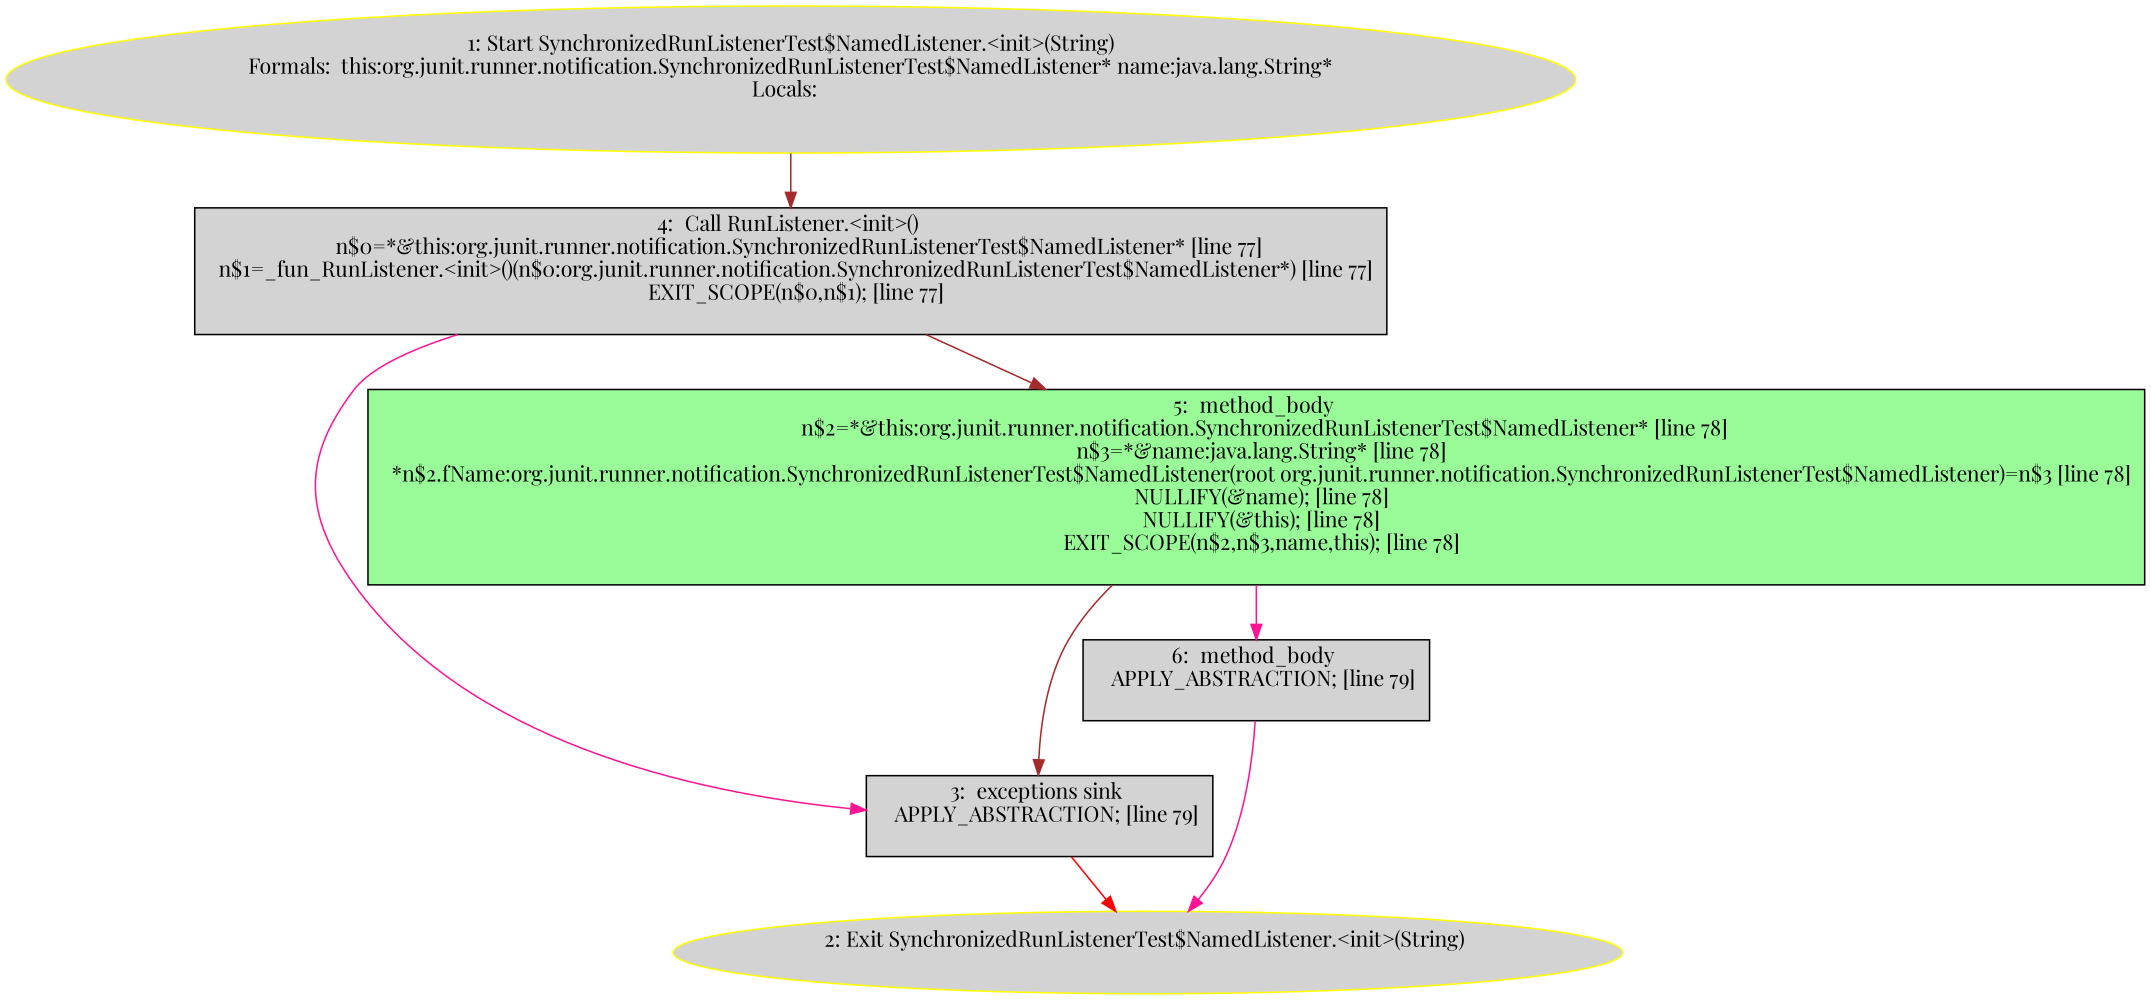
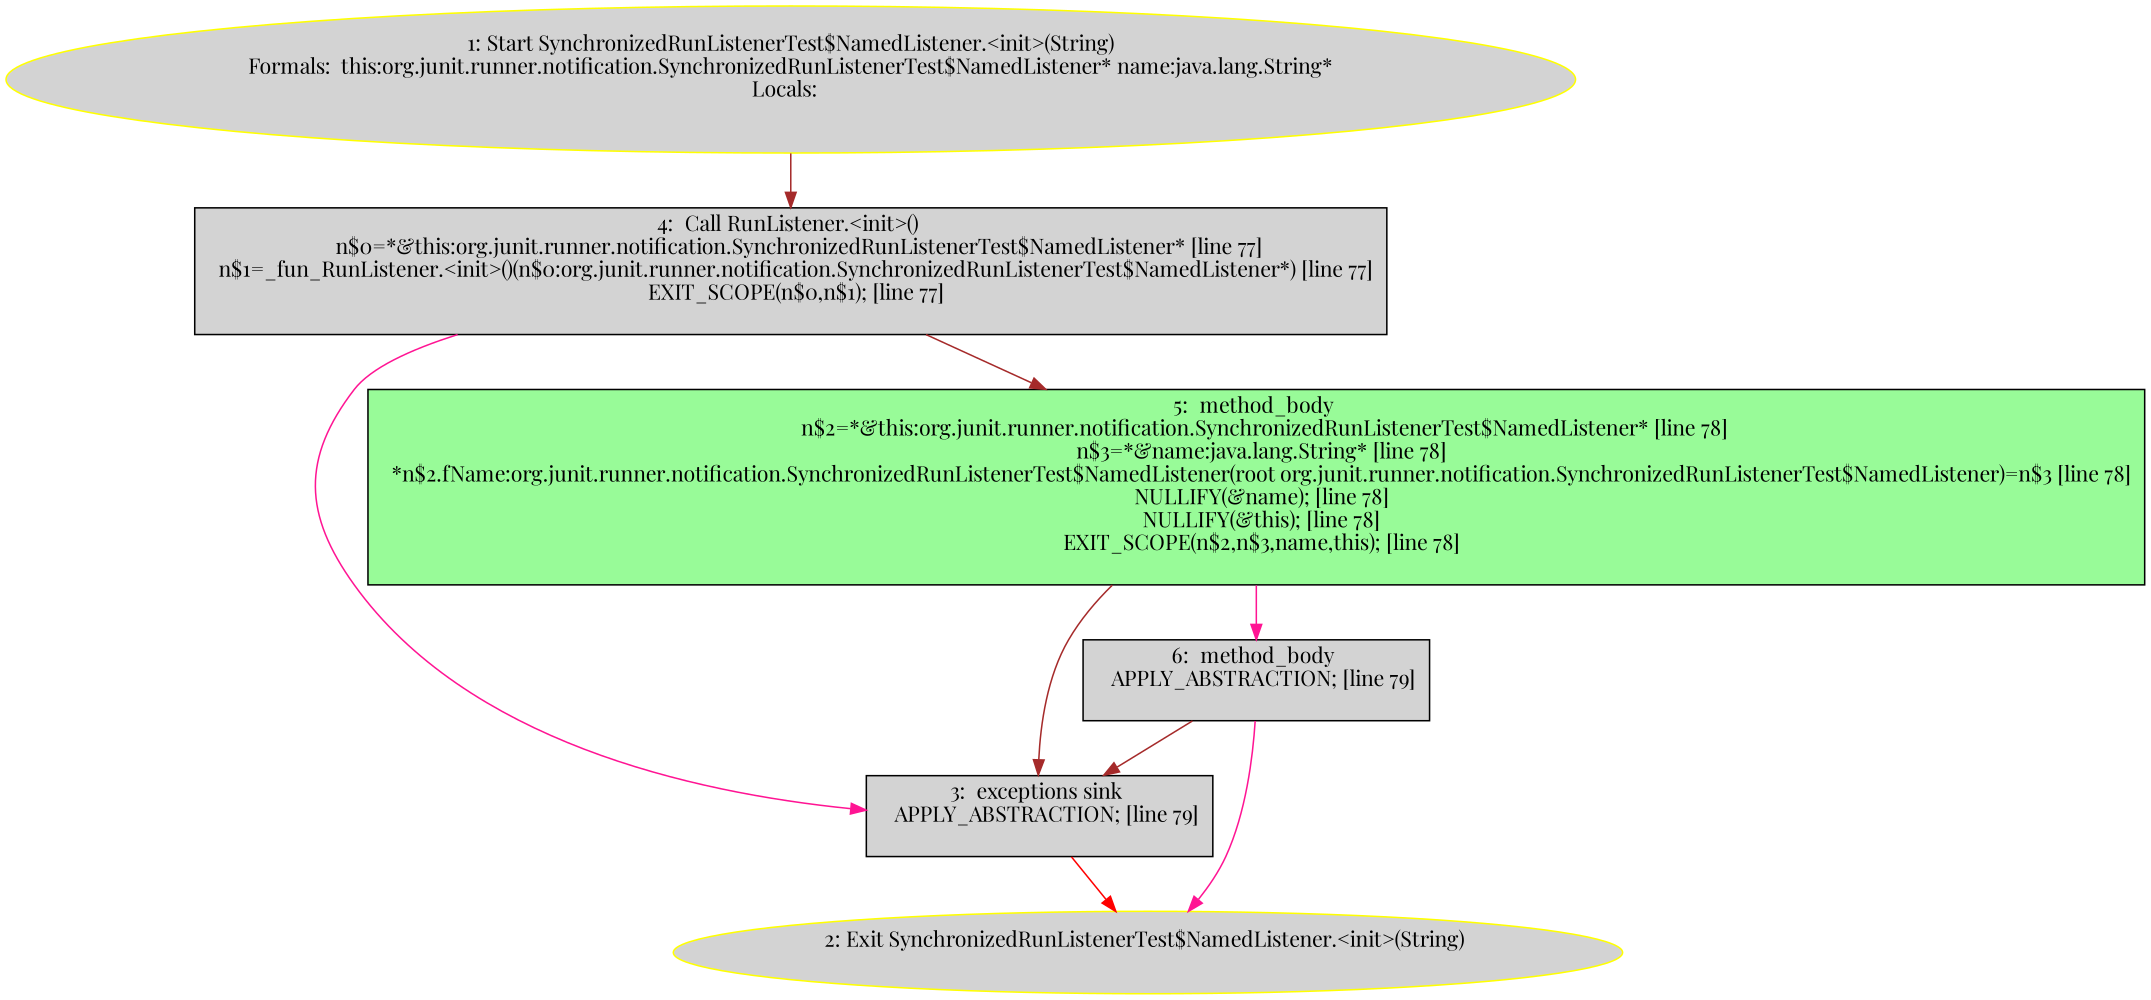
none -> (1155, 744)
